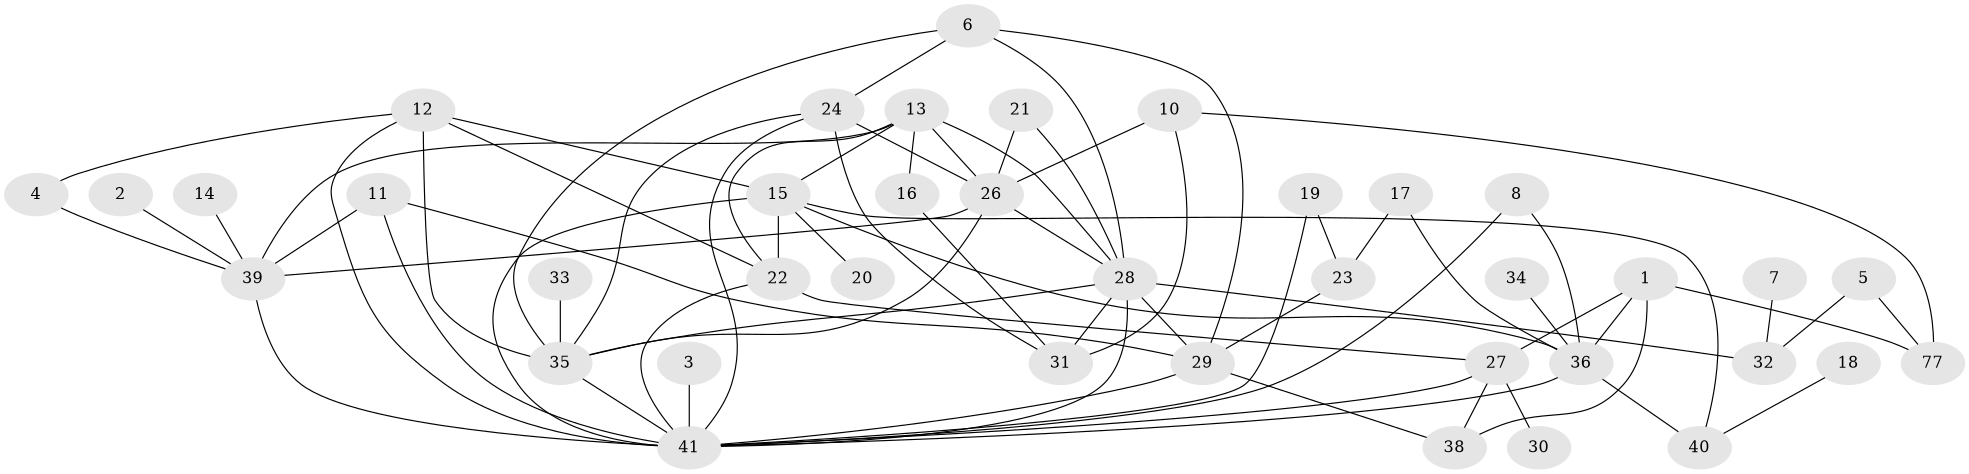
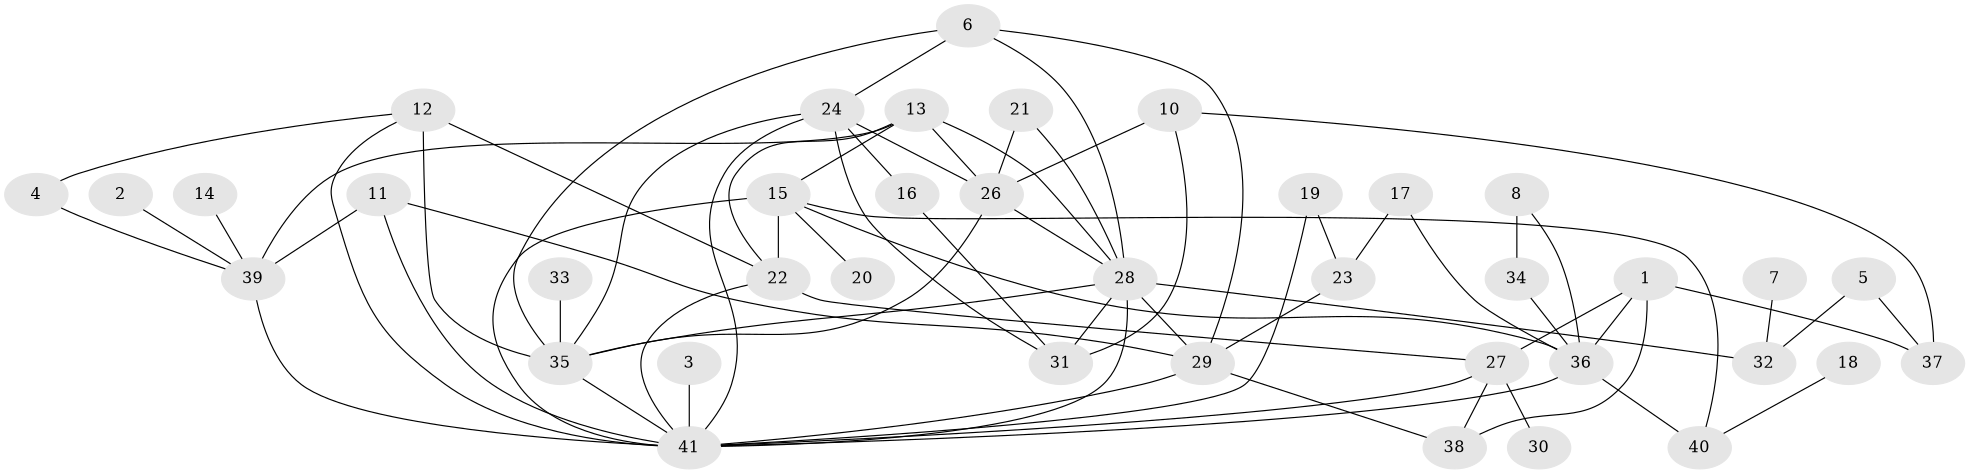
(913, 144) -> (870, 152)
(593, 151) -> none
(627, 247) -> none
(1933, 363) -> (1933, 363)
(1245, 393) -> (1517, 237)
